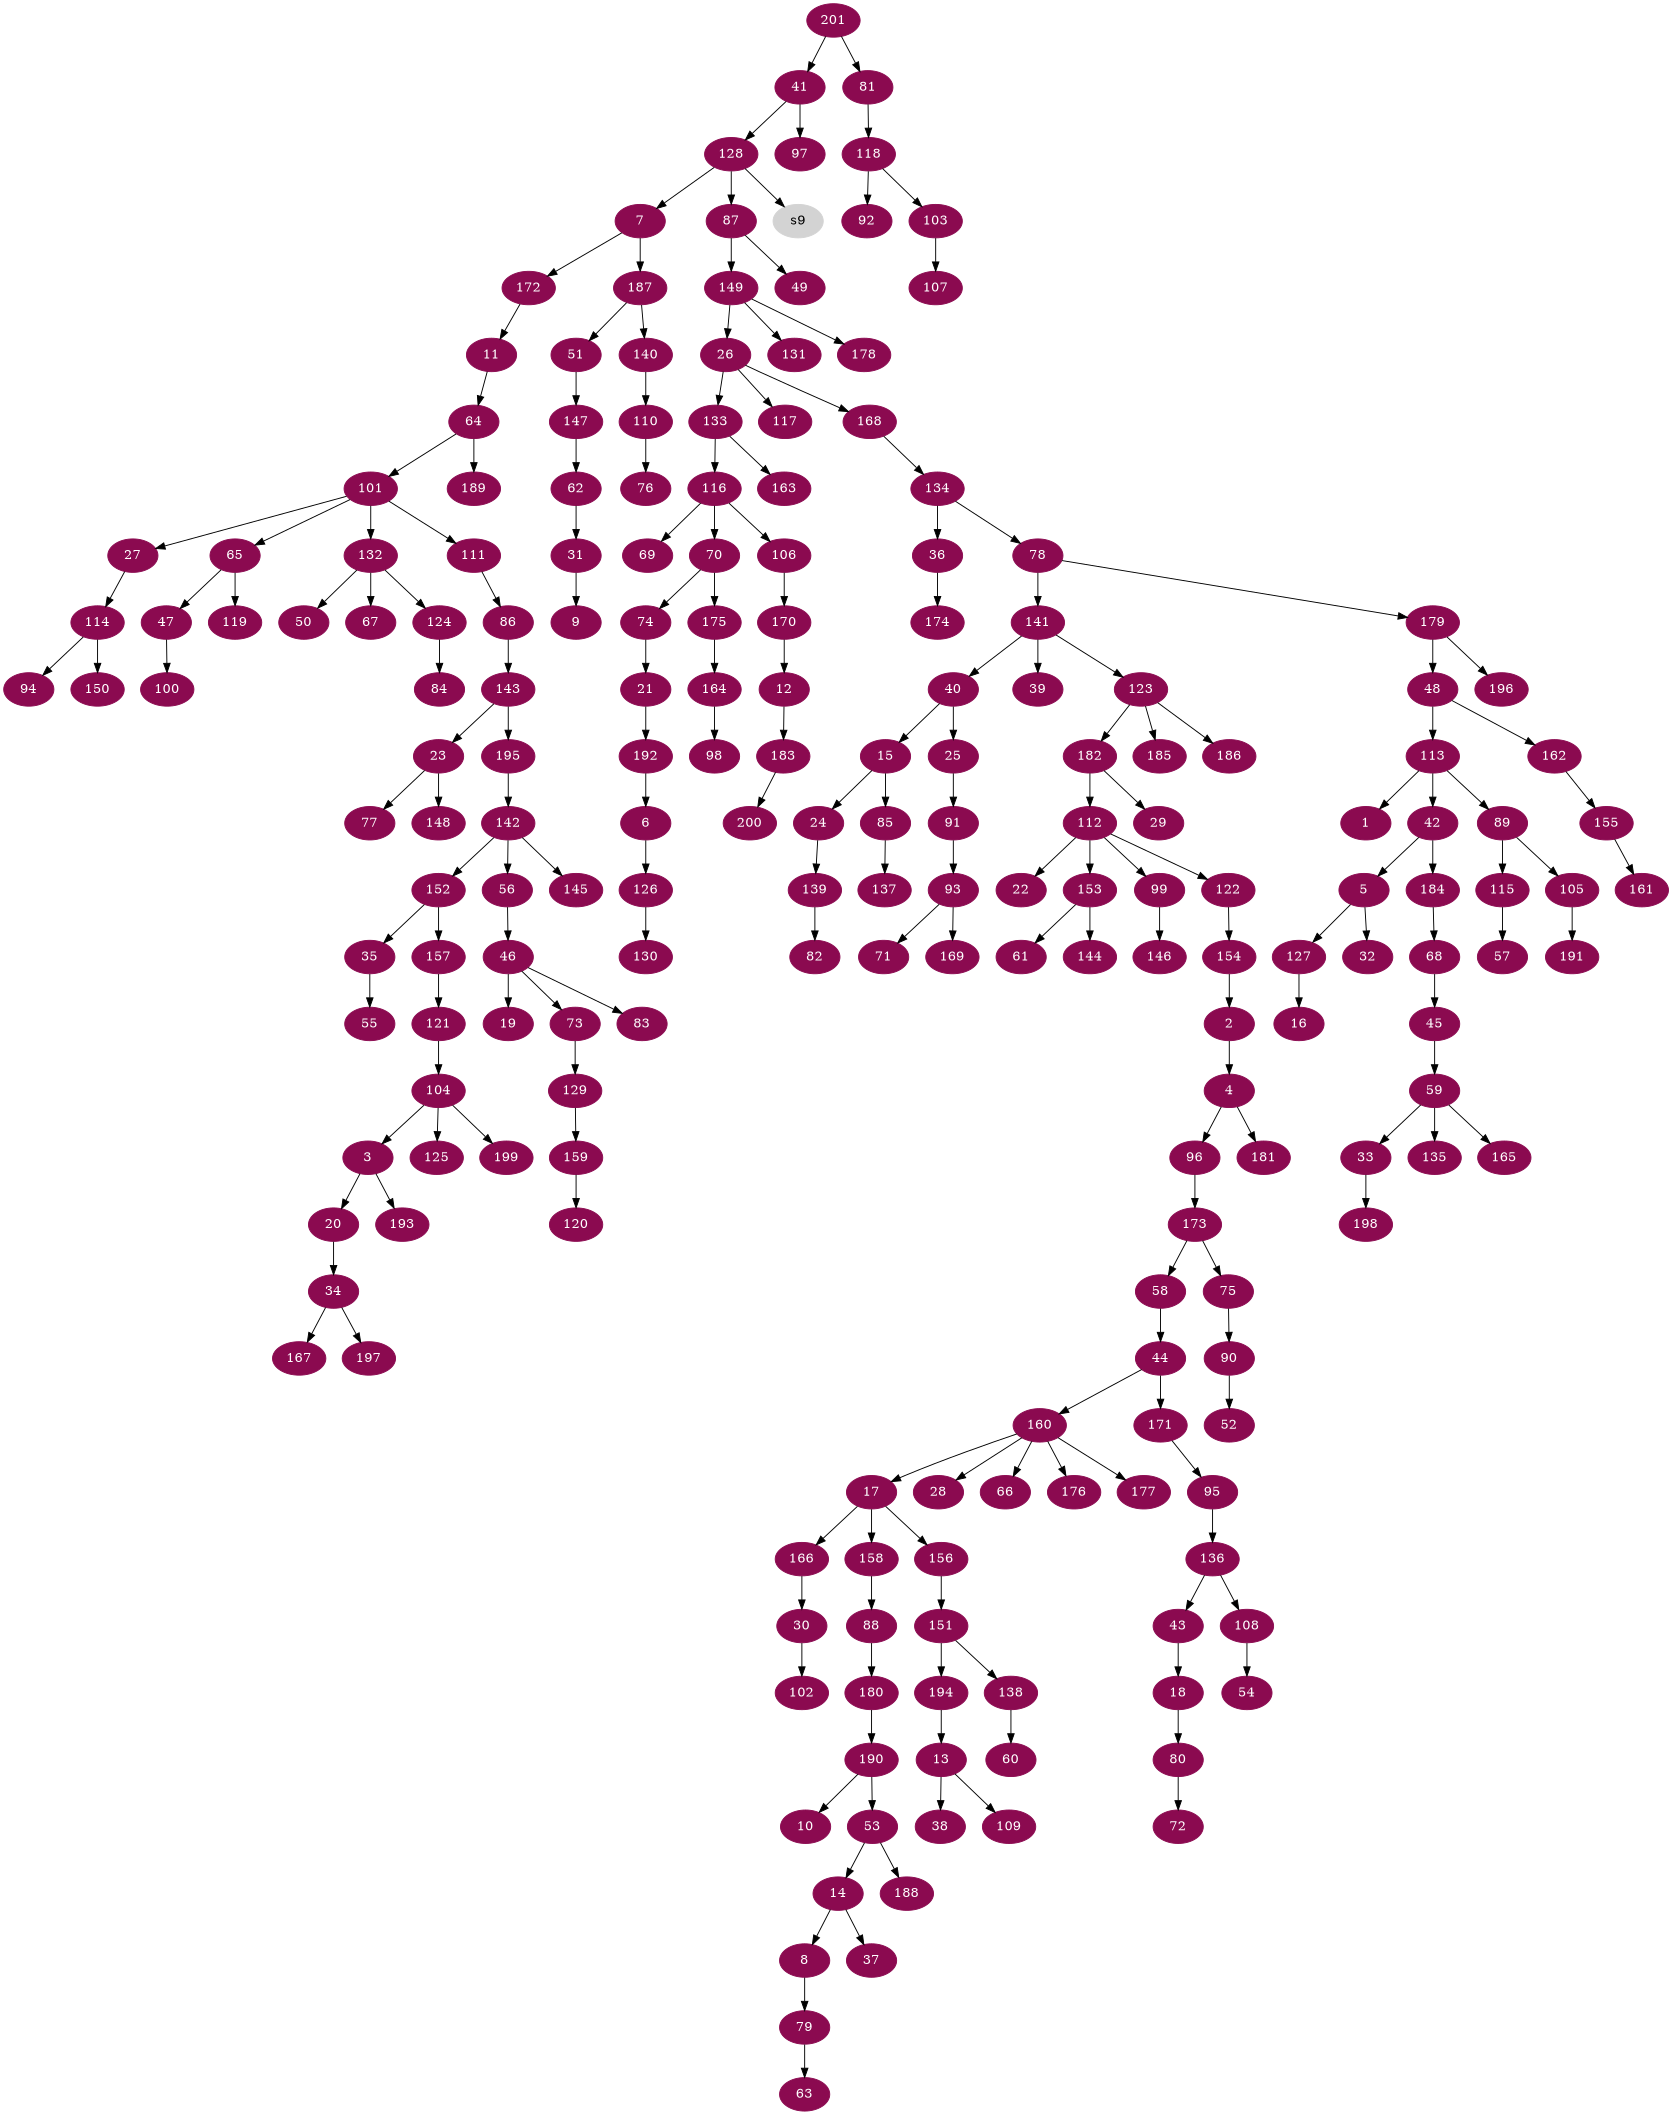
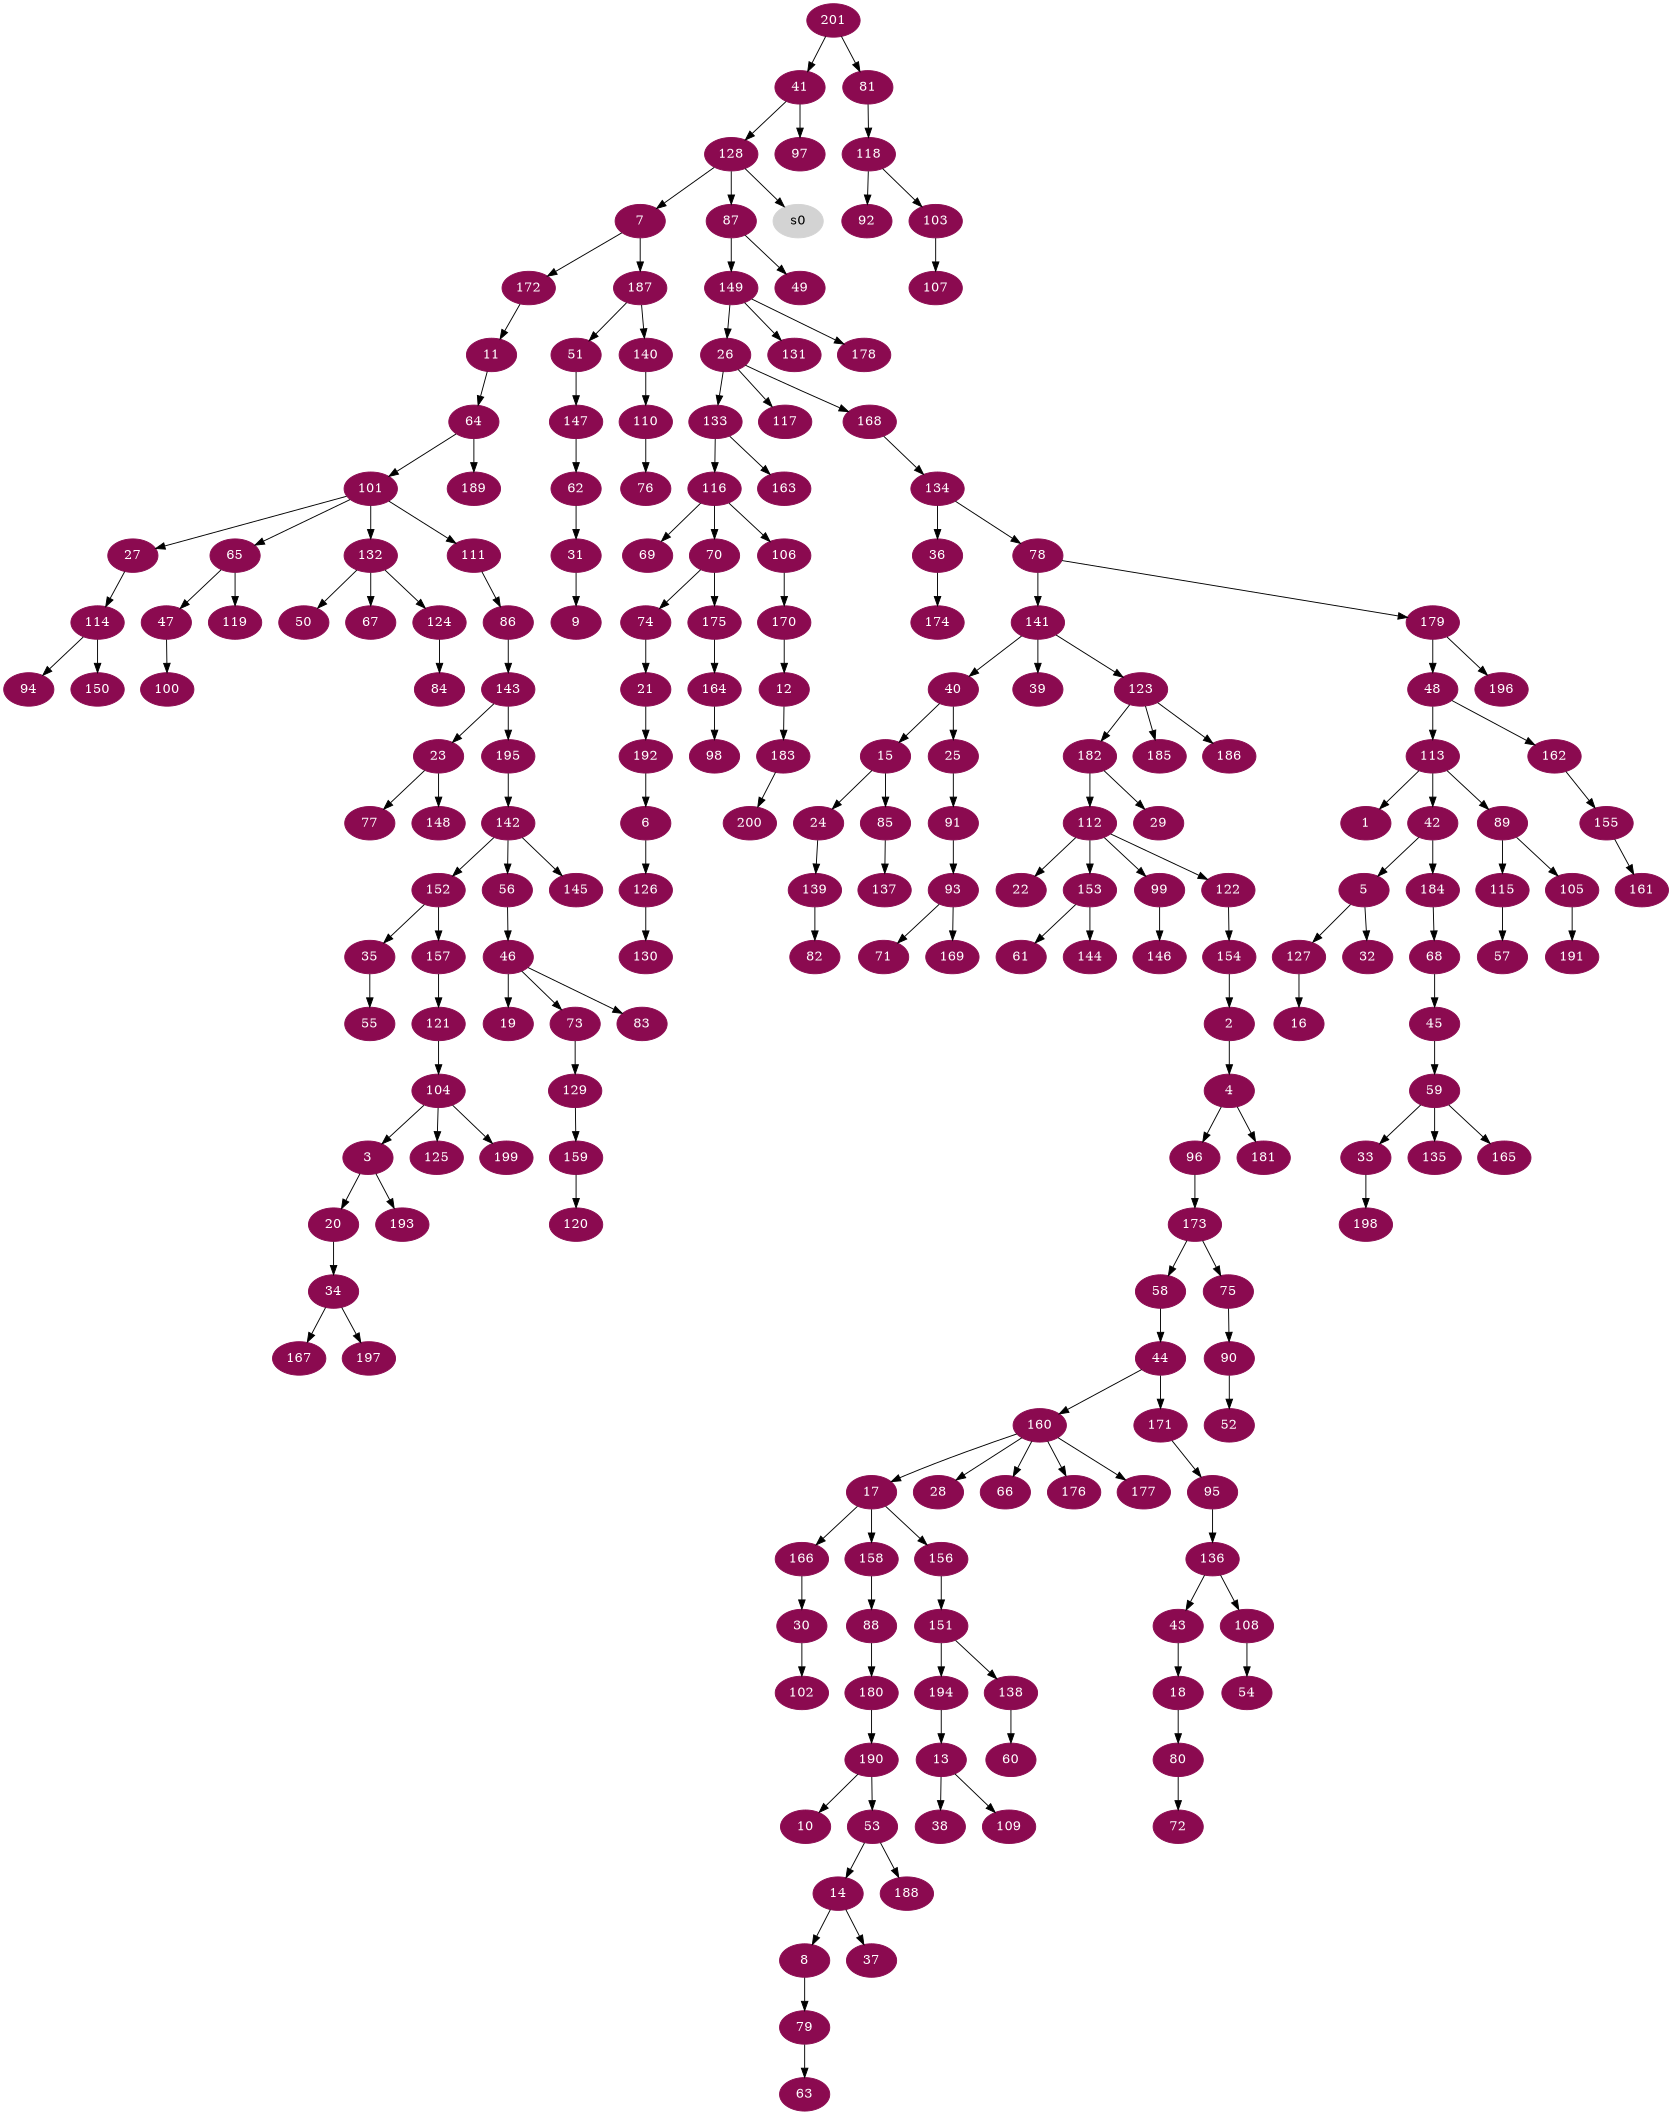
(798, 221) -> (798, 221)
